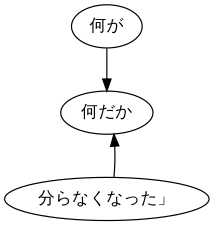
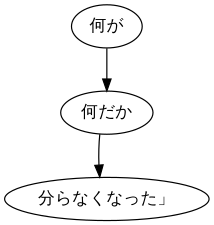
(115, 162) -> (99, 150)
